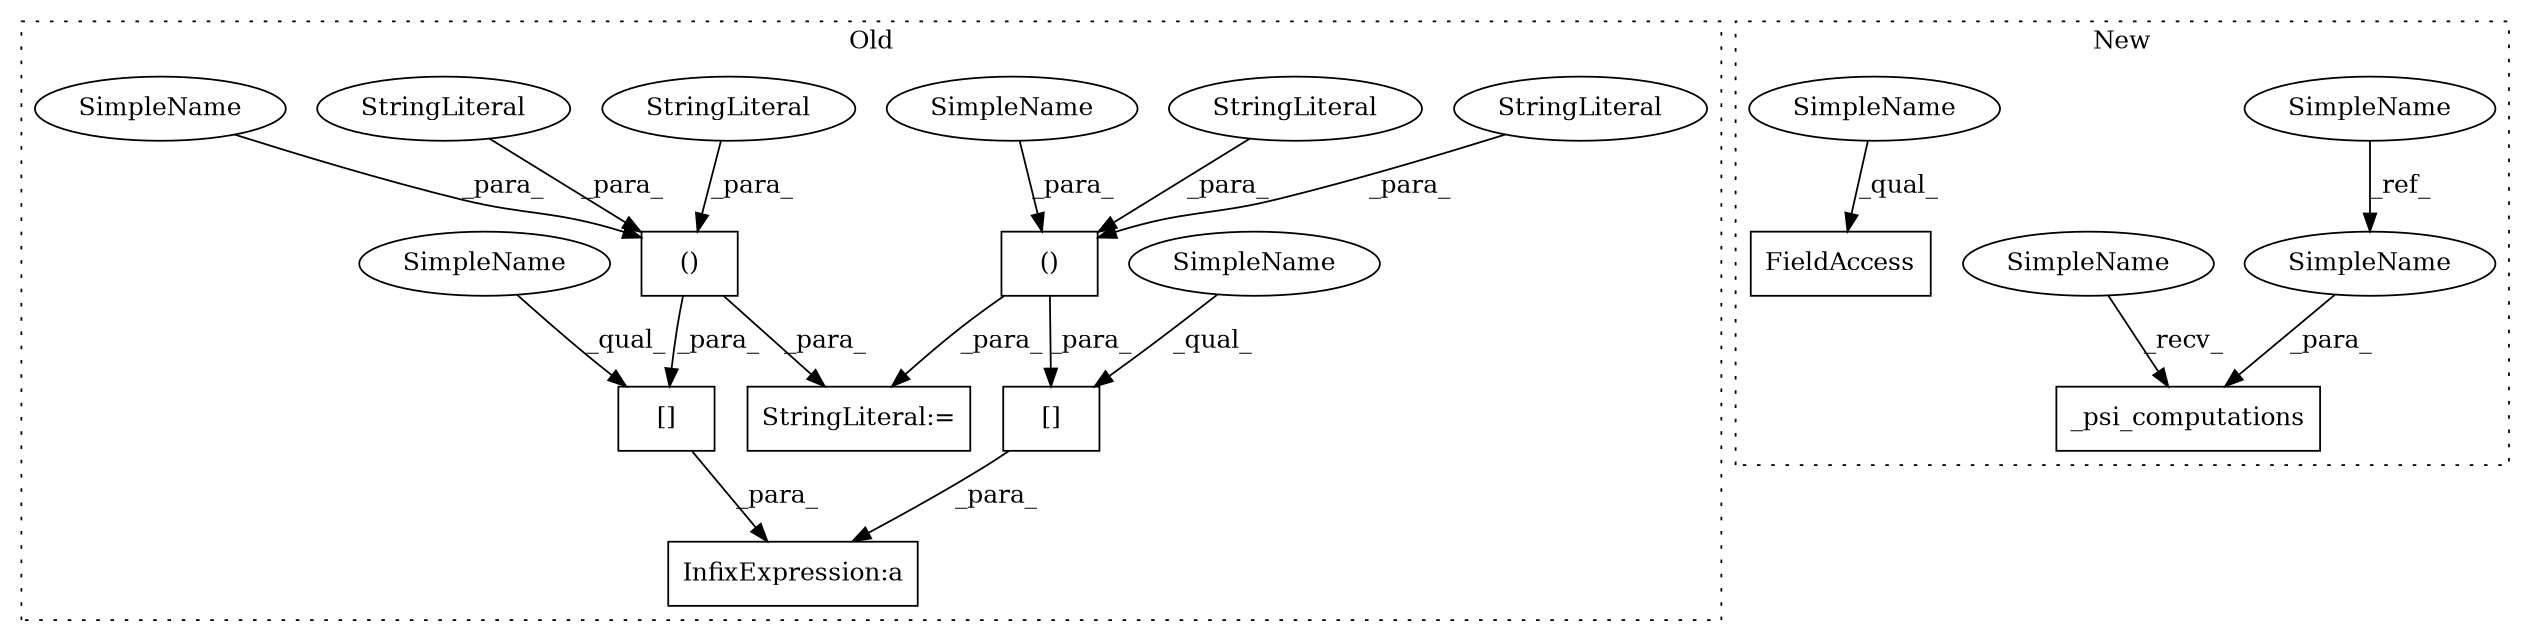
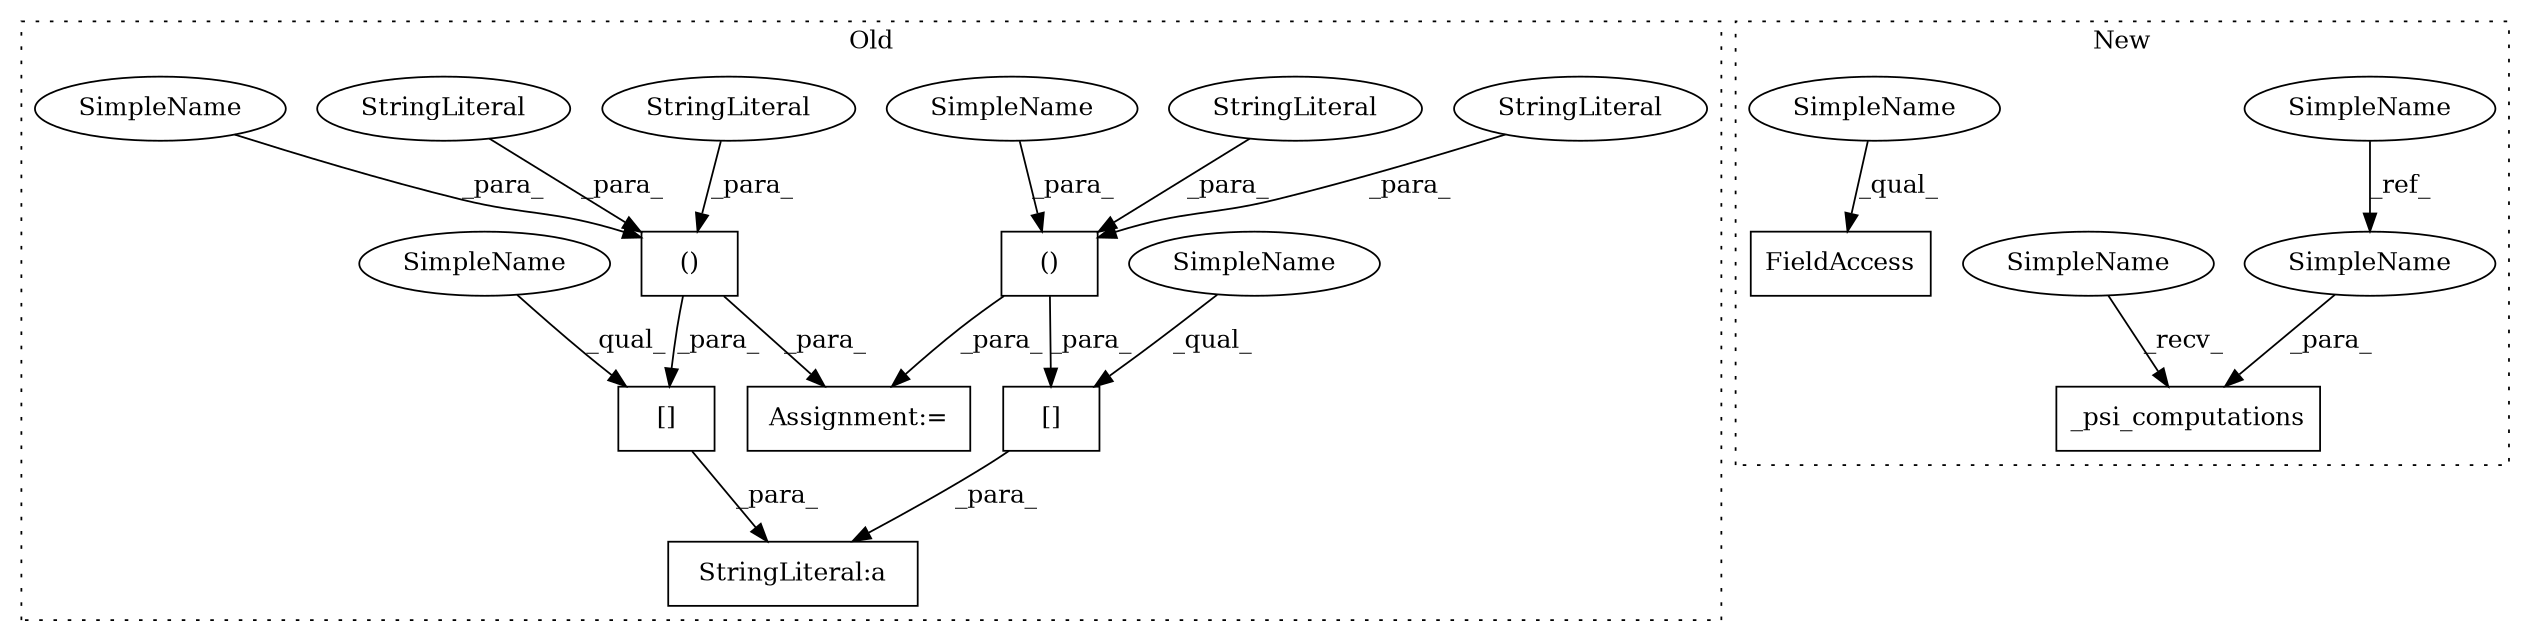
(859, 419) -> (859, 419)
(793, 574) -> (793, 574)
